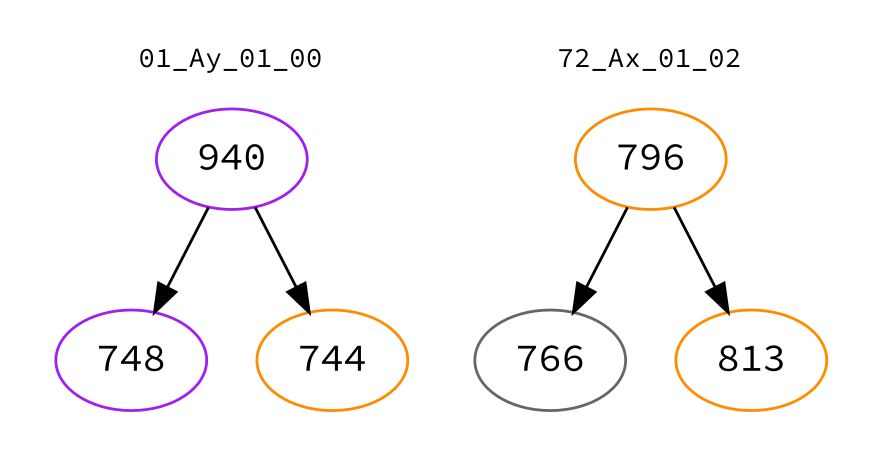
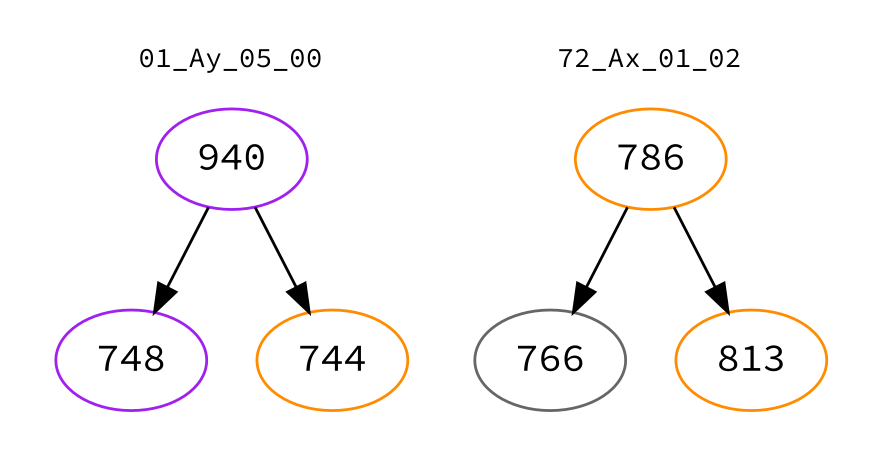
(232, 60) -> (232, 60)
(651, 159) -> (651, 159)
